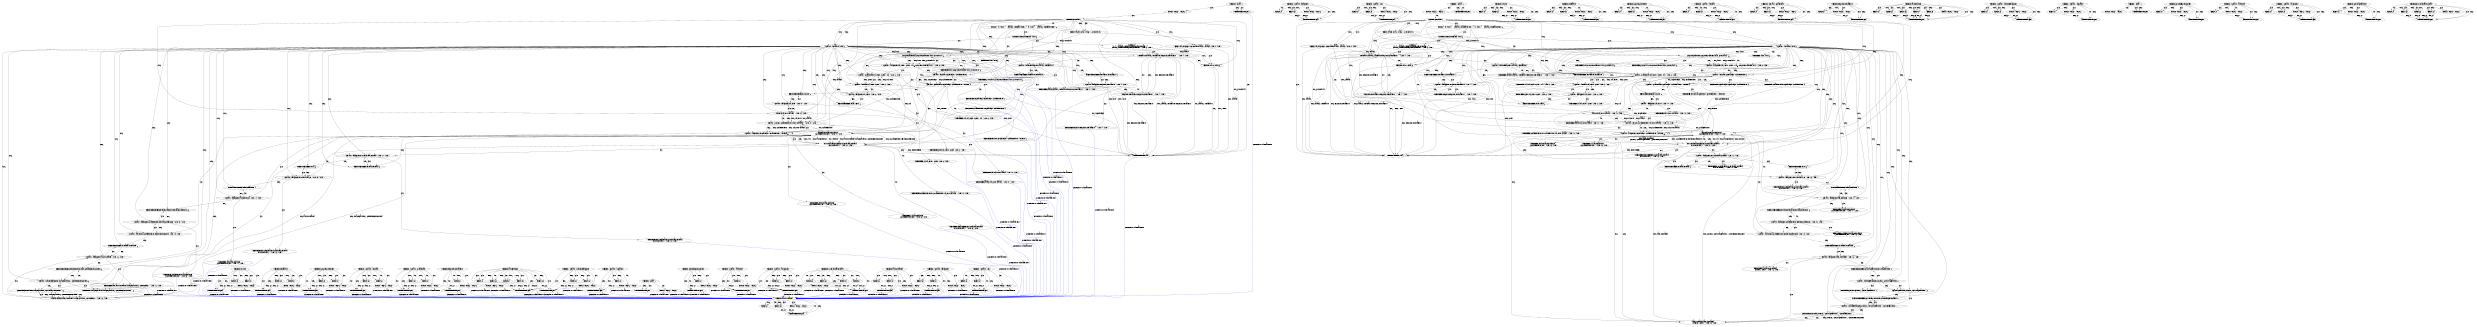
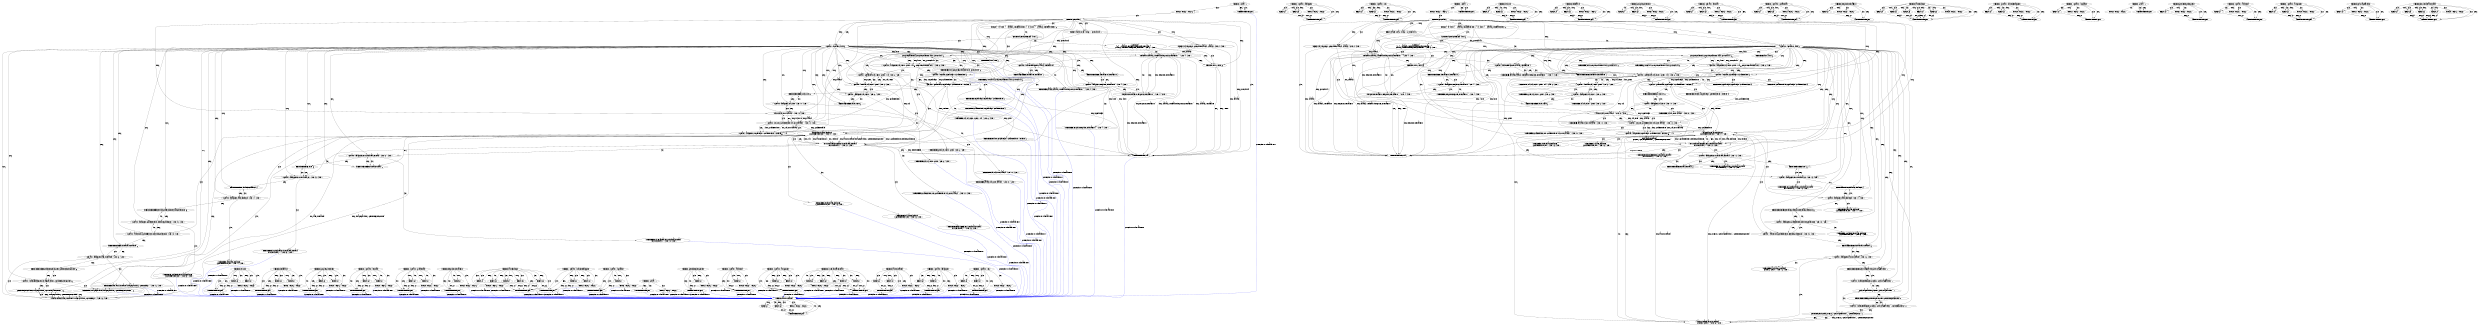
(1859, 291) -> none
